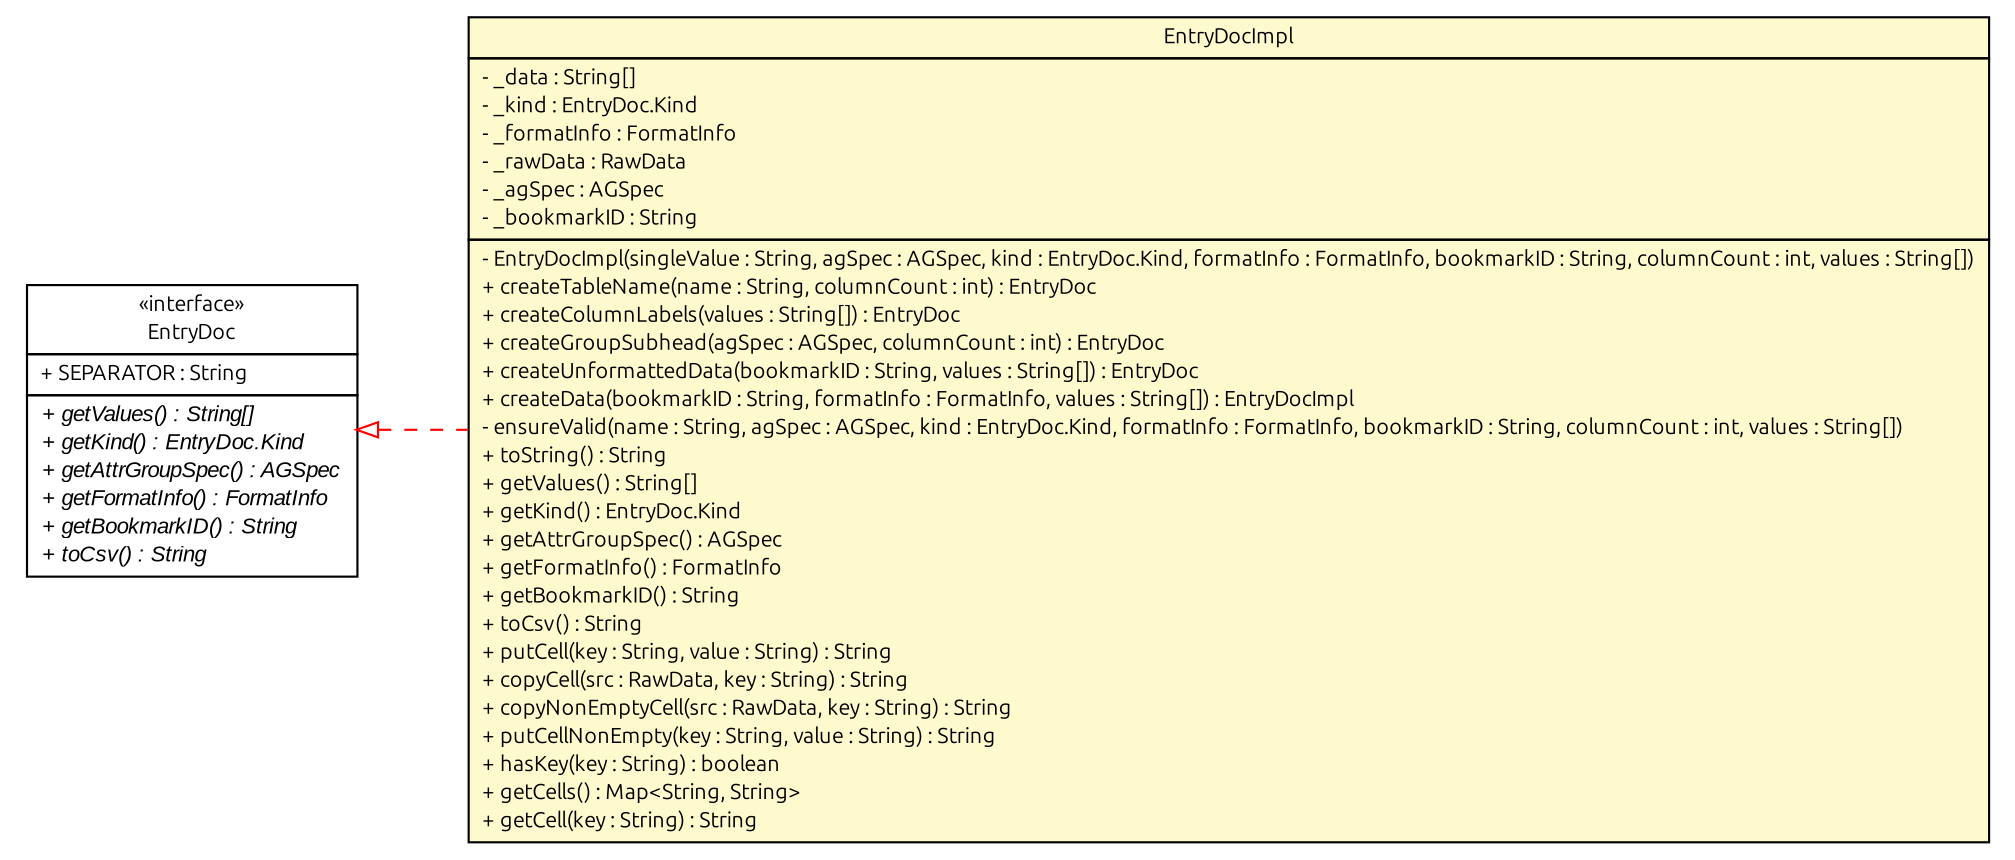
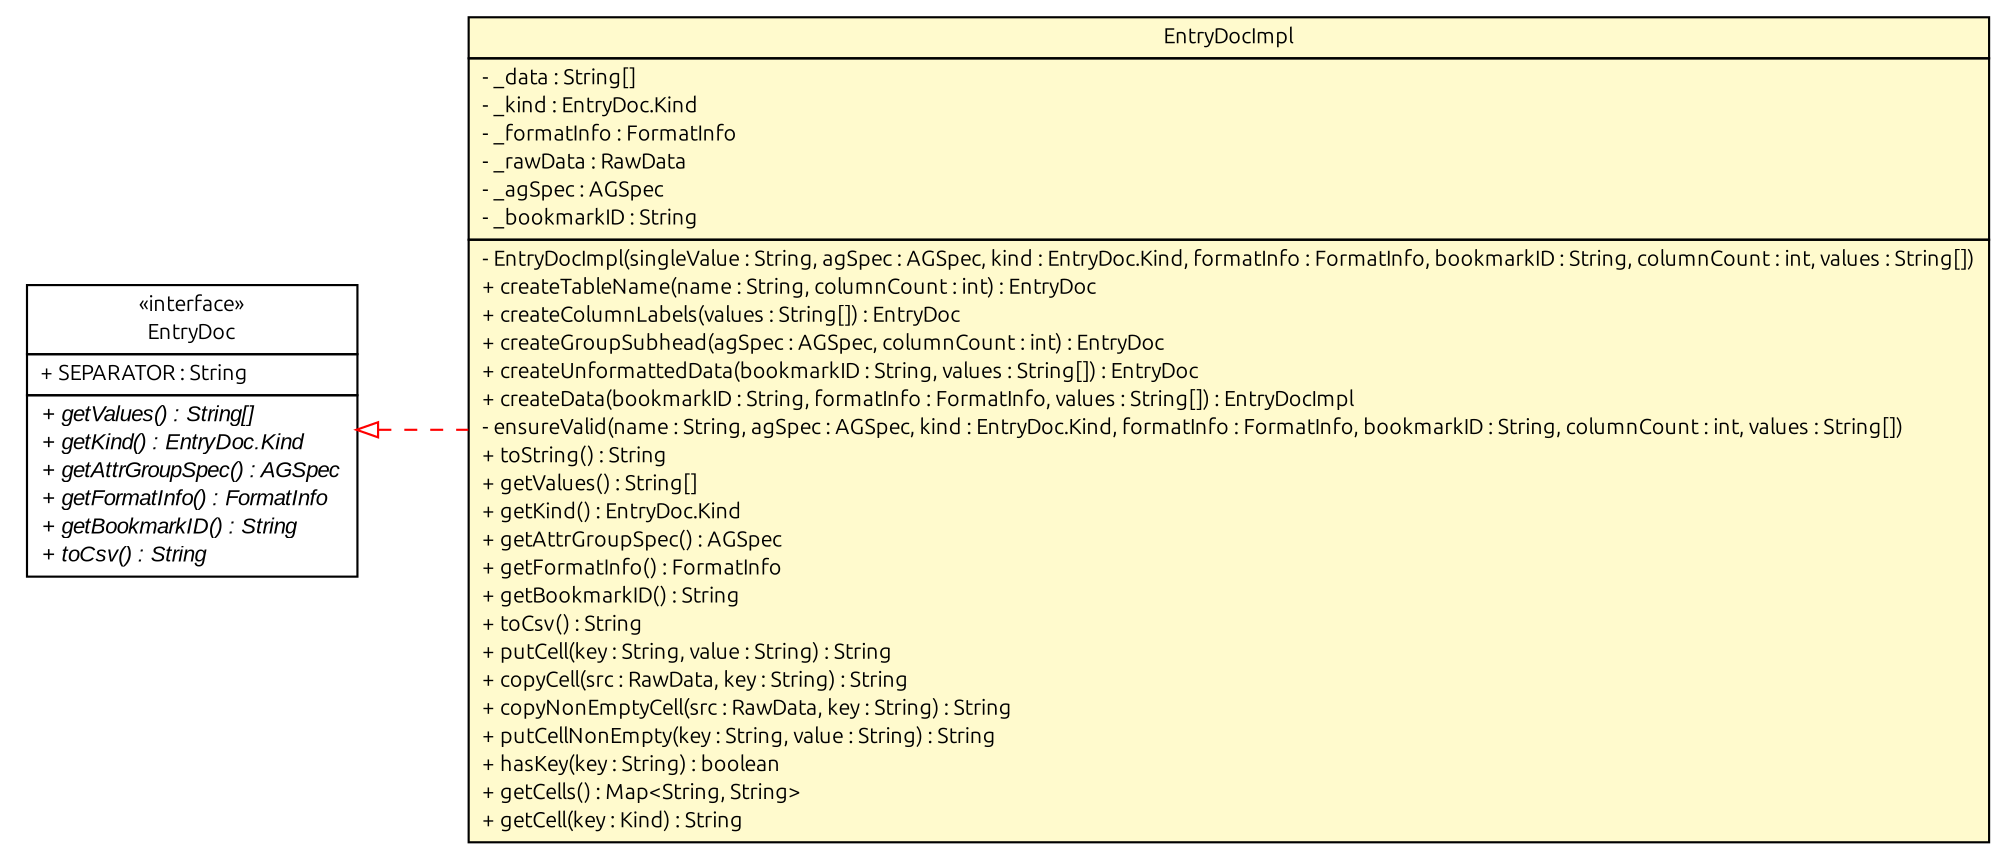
(621, 821) -> (613, 821)
